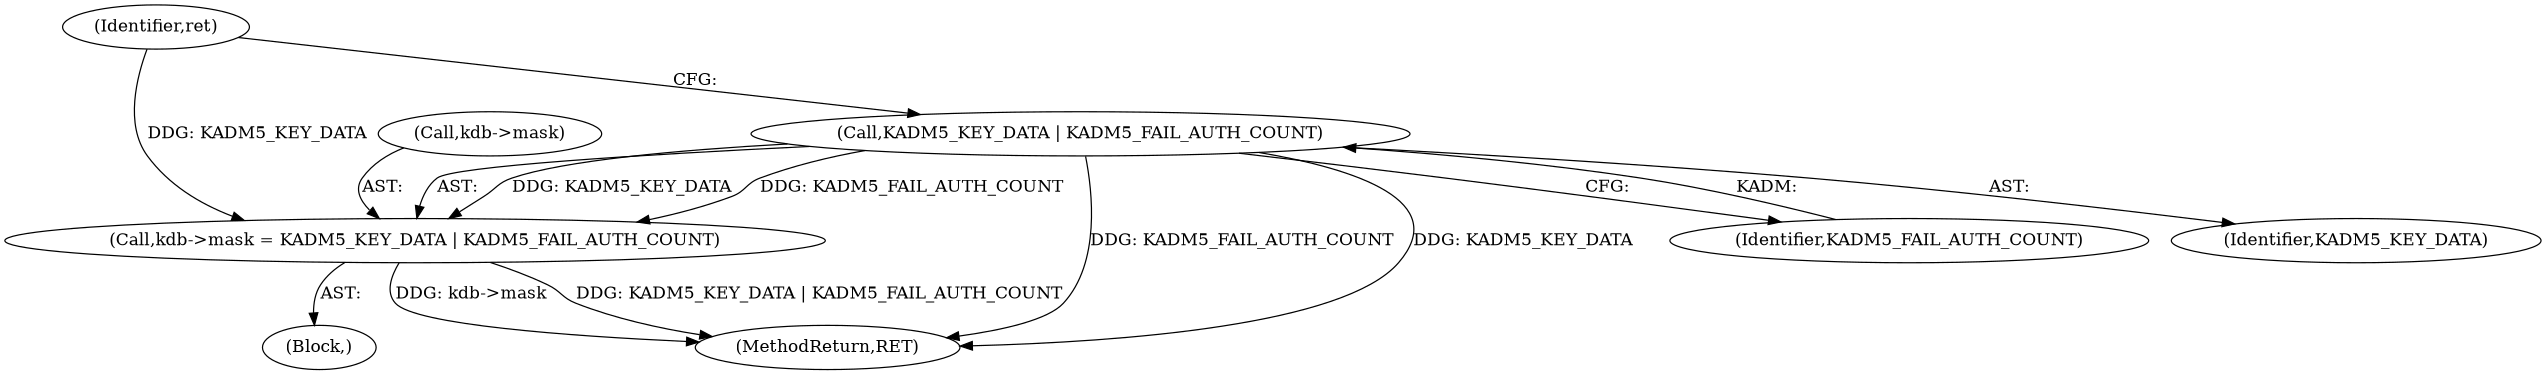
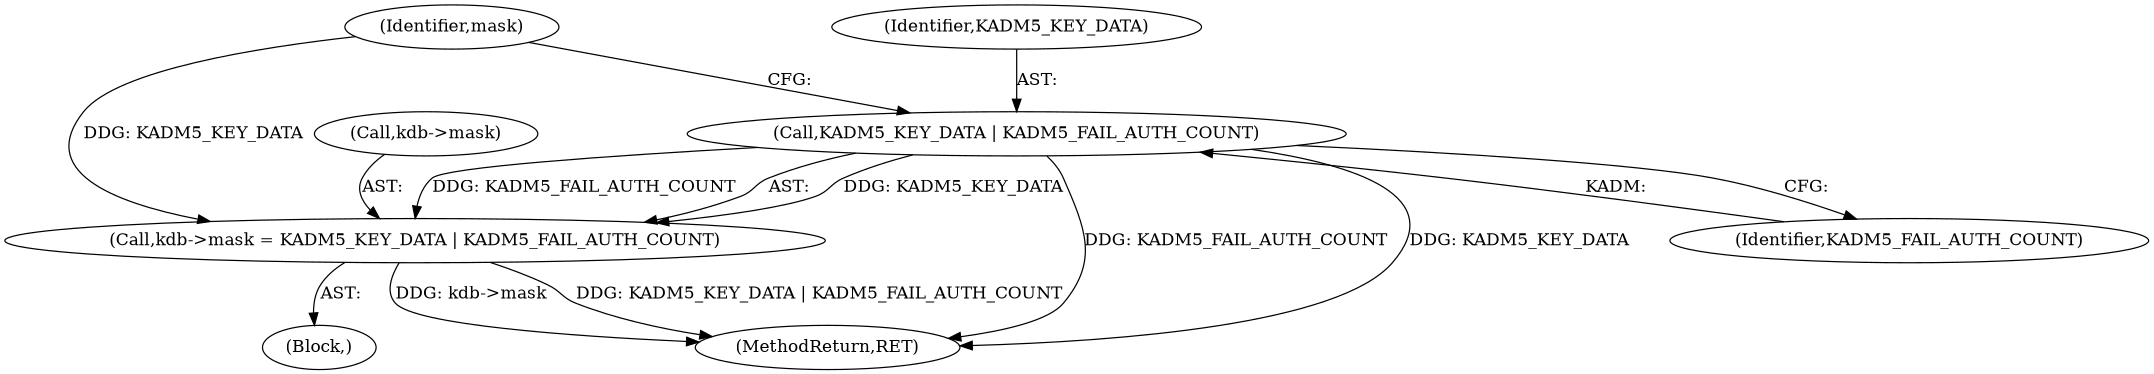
(156, 27) -> (452, 27)
(1784, 176) -> (1017, 74)
